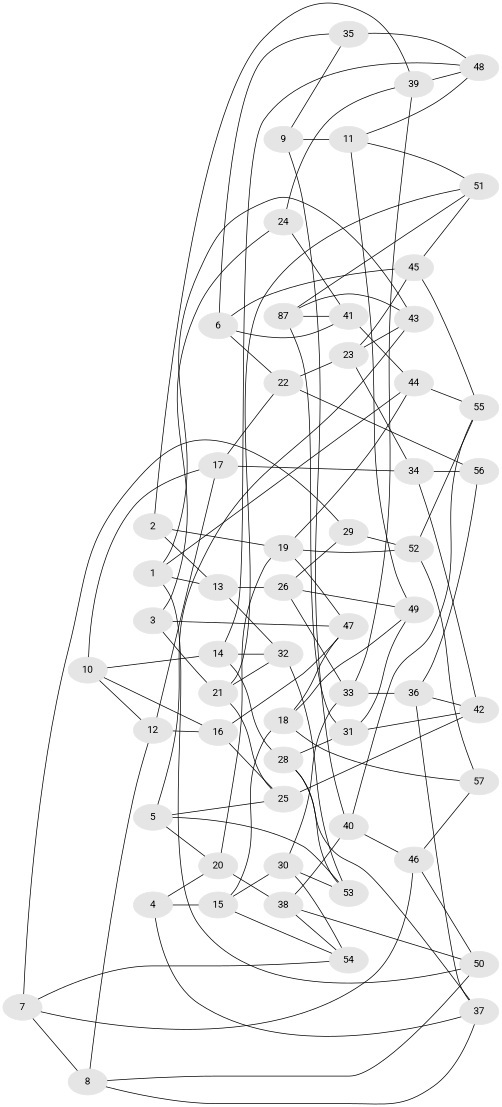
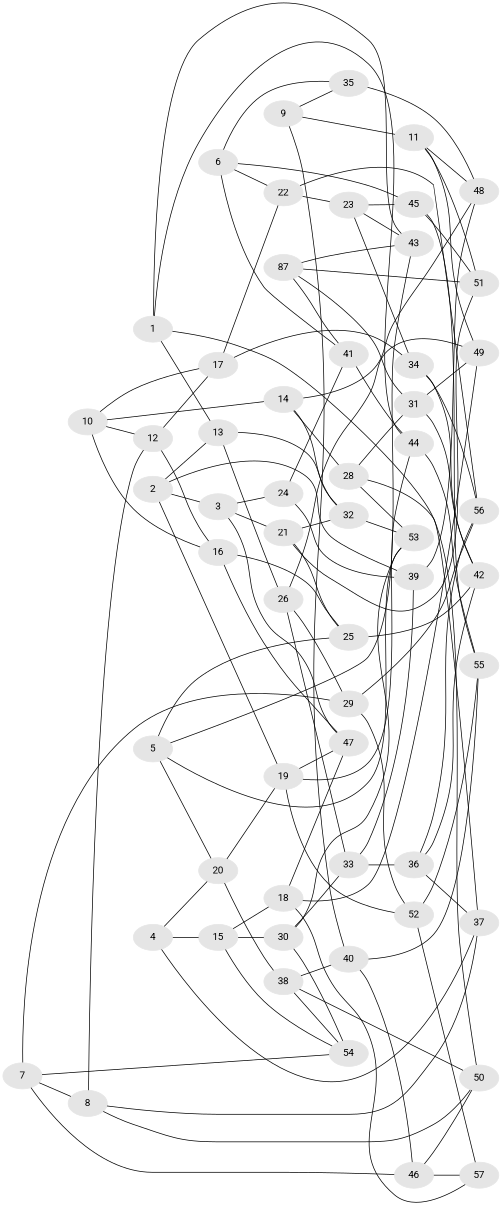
none -> (191, 499)
none -> (428, 628)
